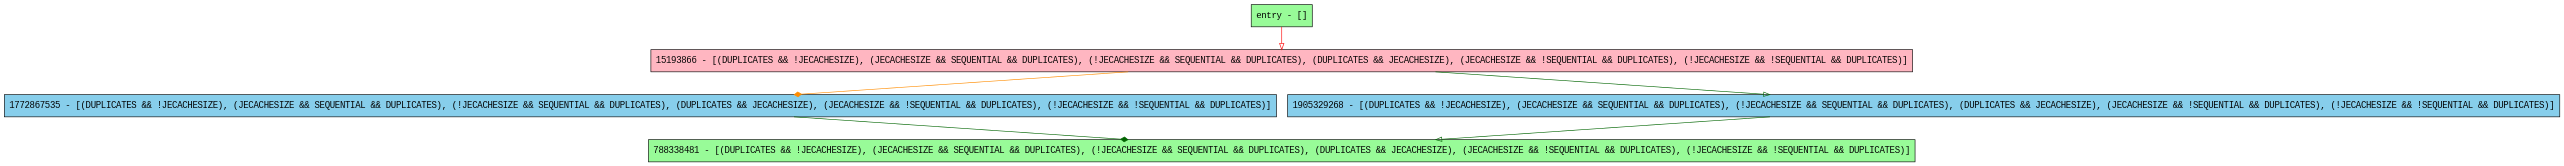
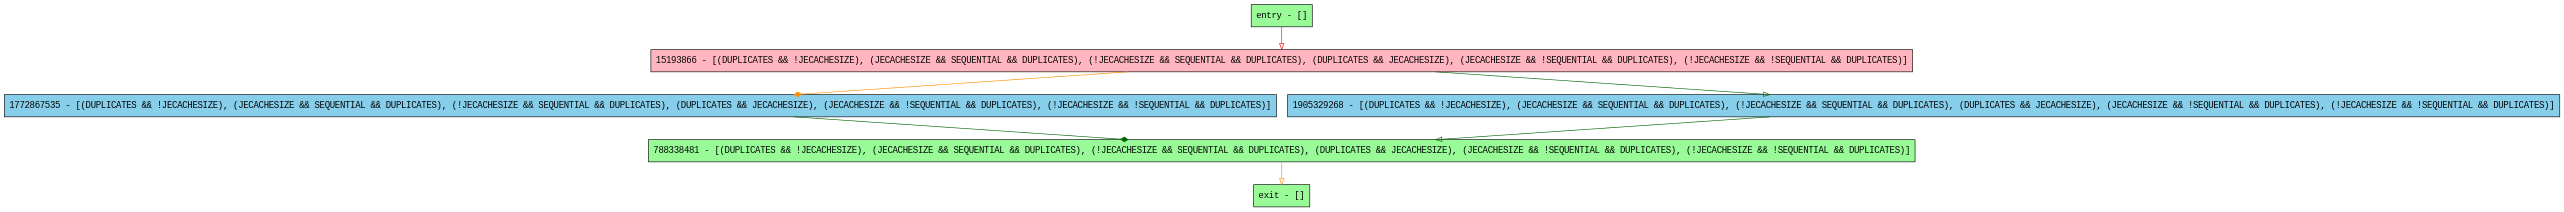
none -> (1282, 196)
